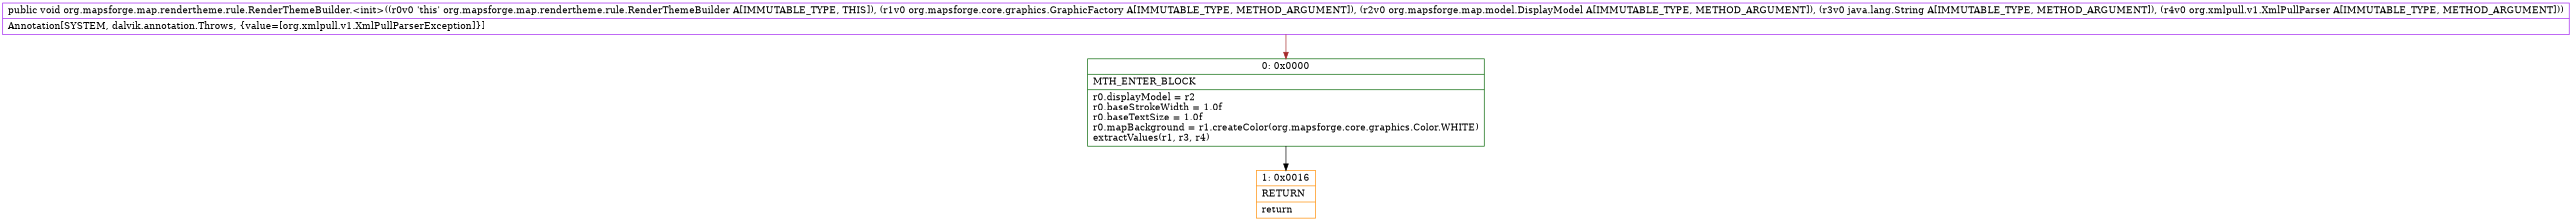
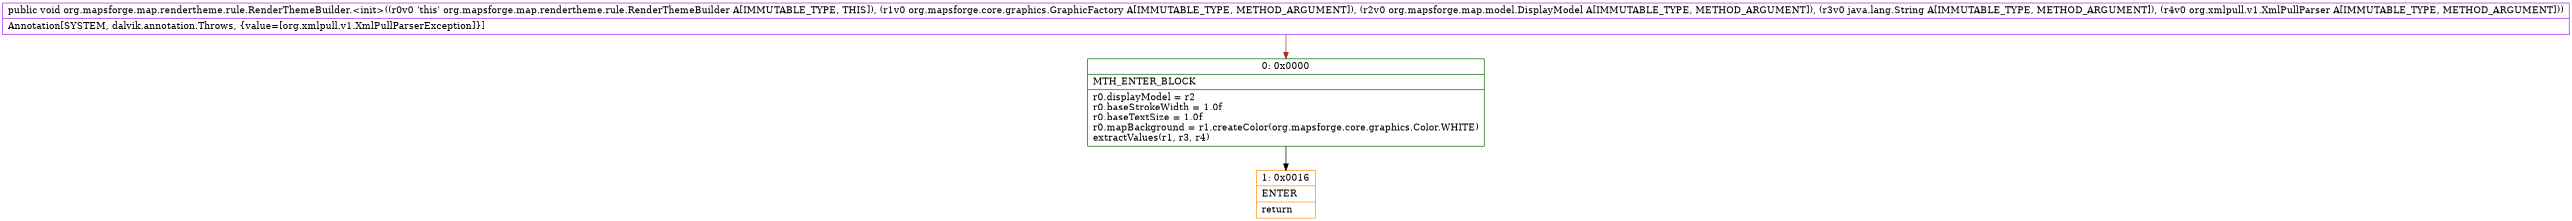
(1284, 194) -> (1280, 194)
